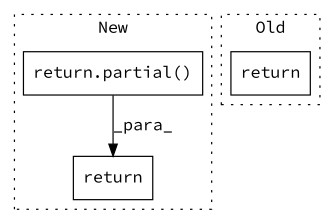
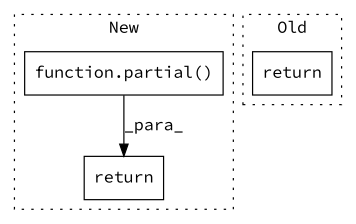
(113, 73) -> (124, 73)
